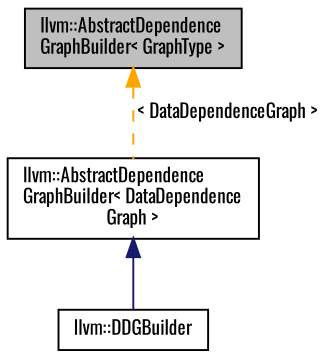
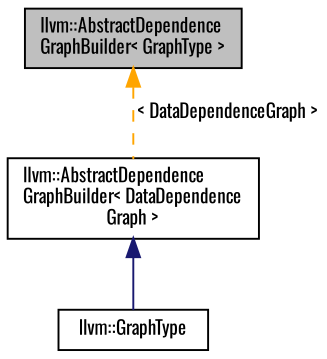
(133, 330) -> (133, 330)
